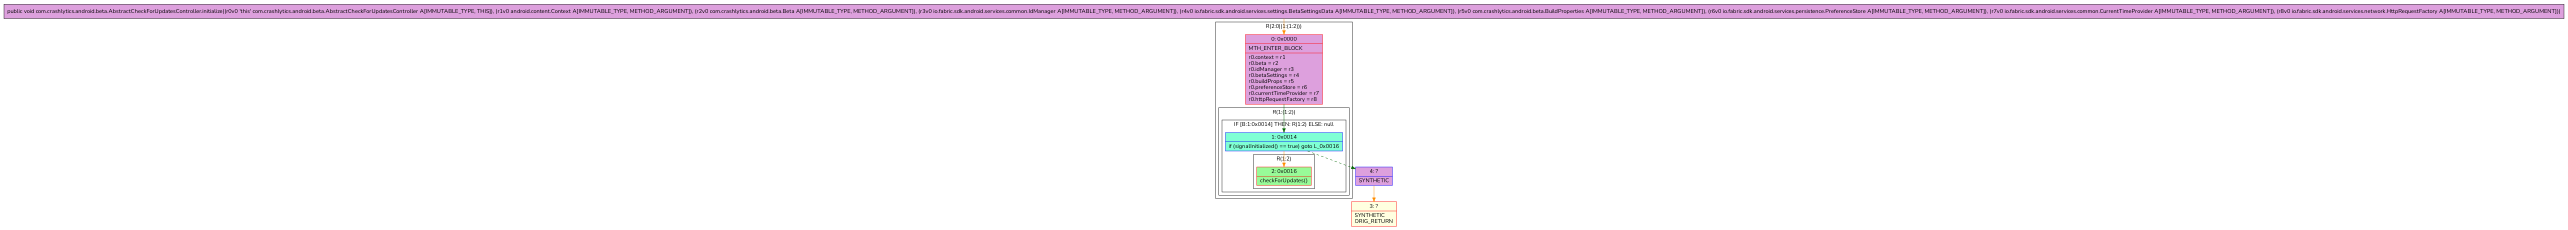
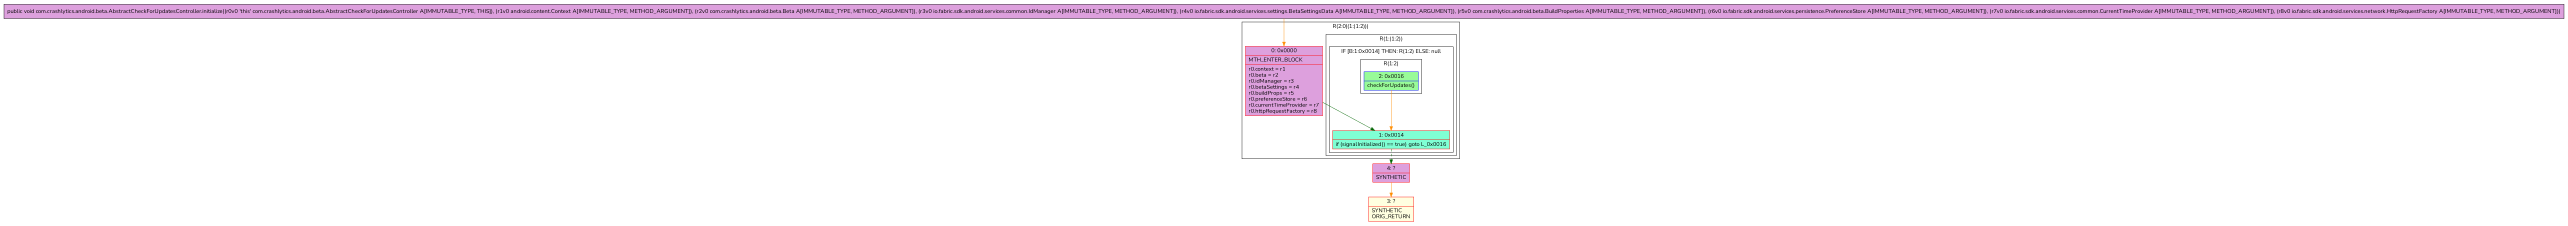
(1284, 142) -> (1391, 140)
(1284, 157) -> (1391, 108)
(1284, 176) -> (1391, 81)
(1374, 176) -> (1391, 173)
